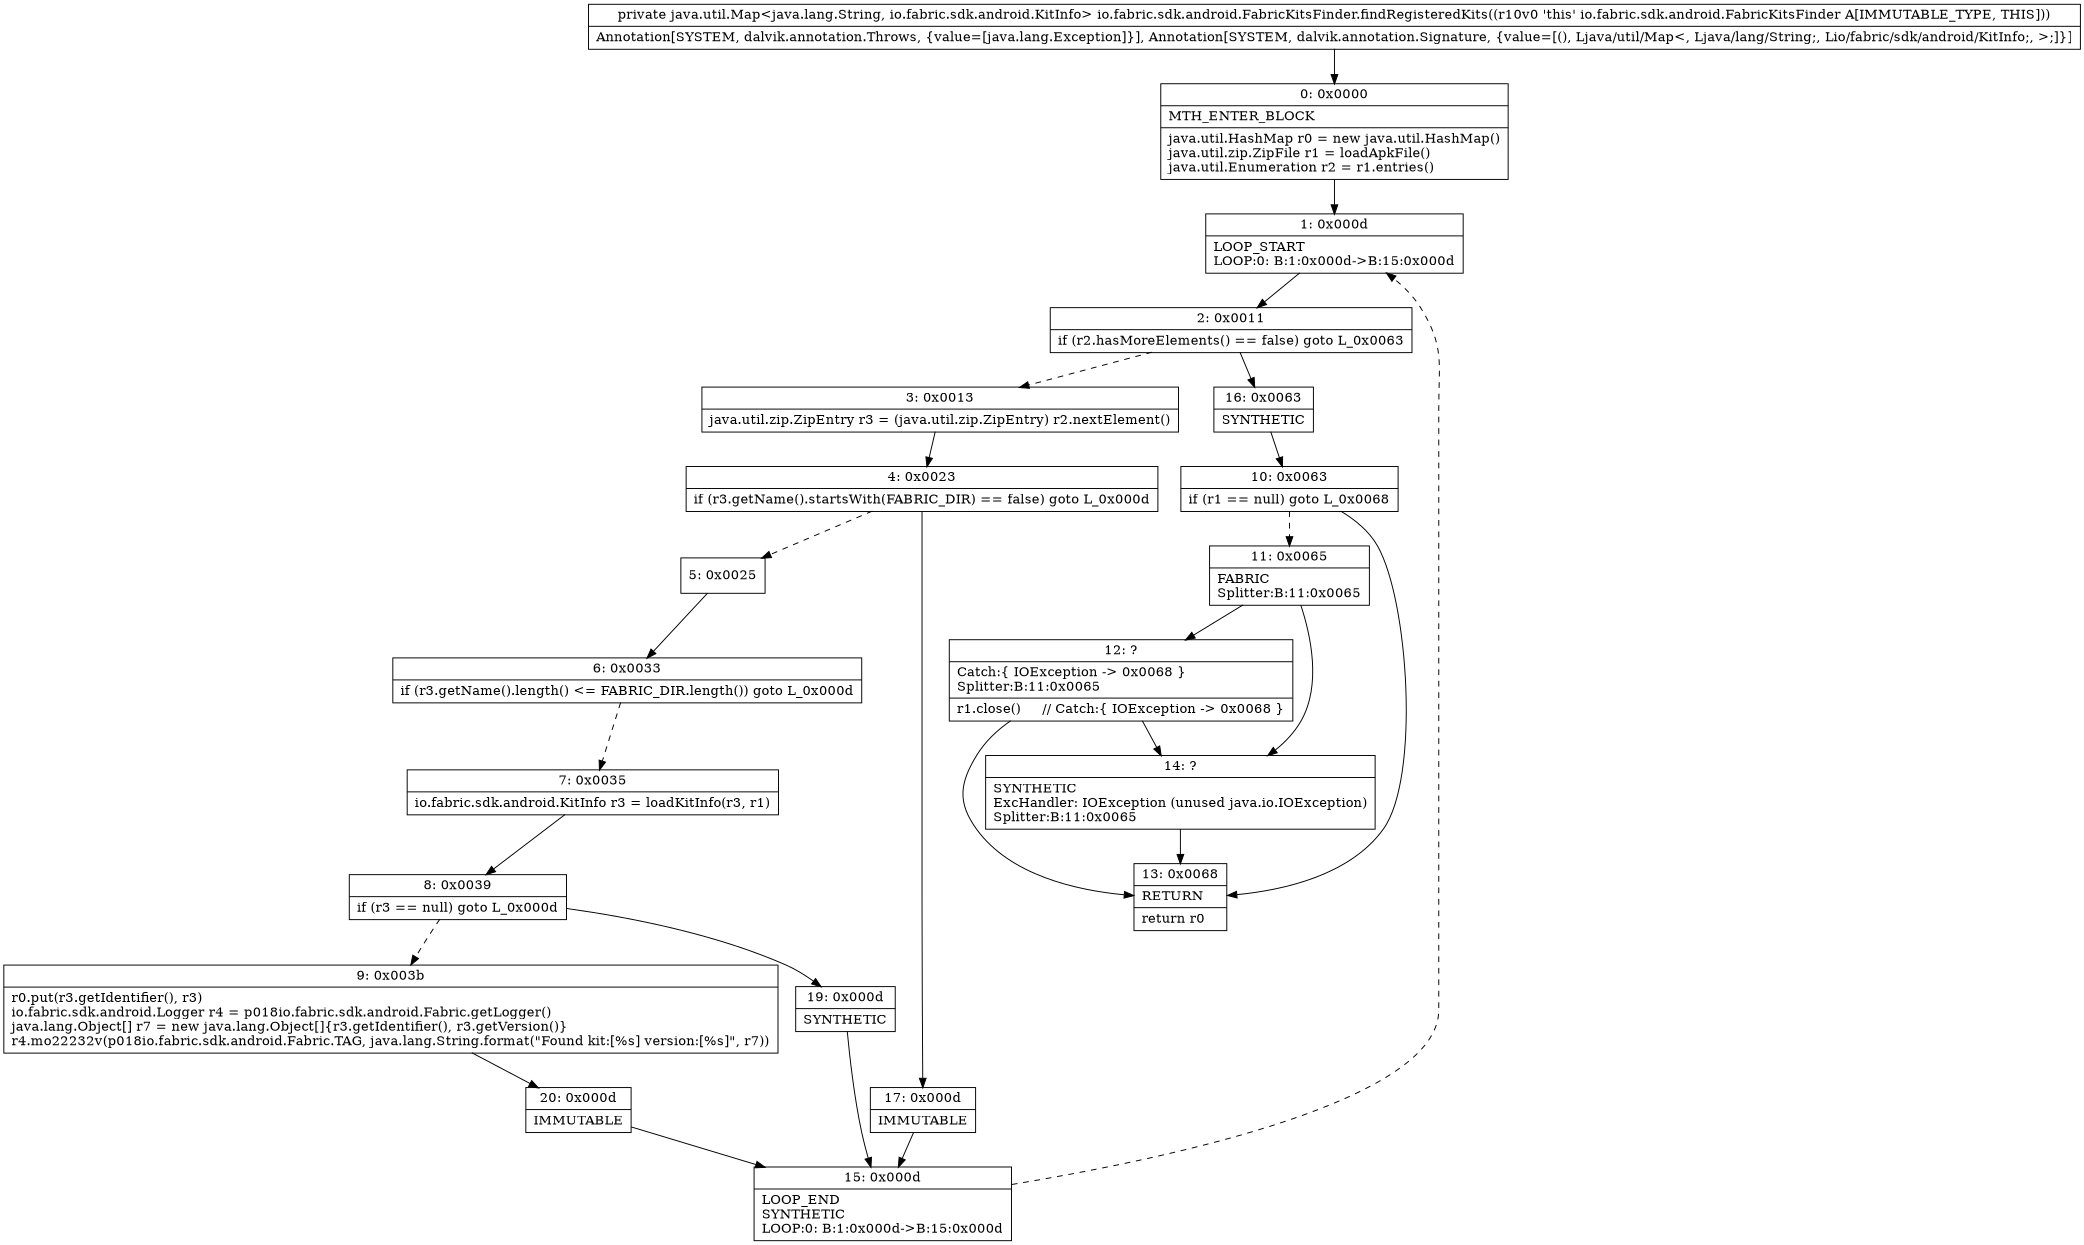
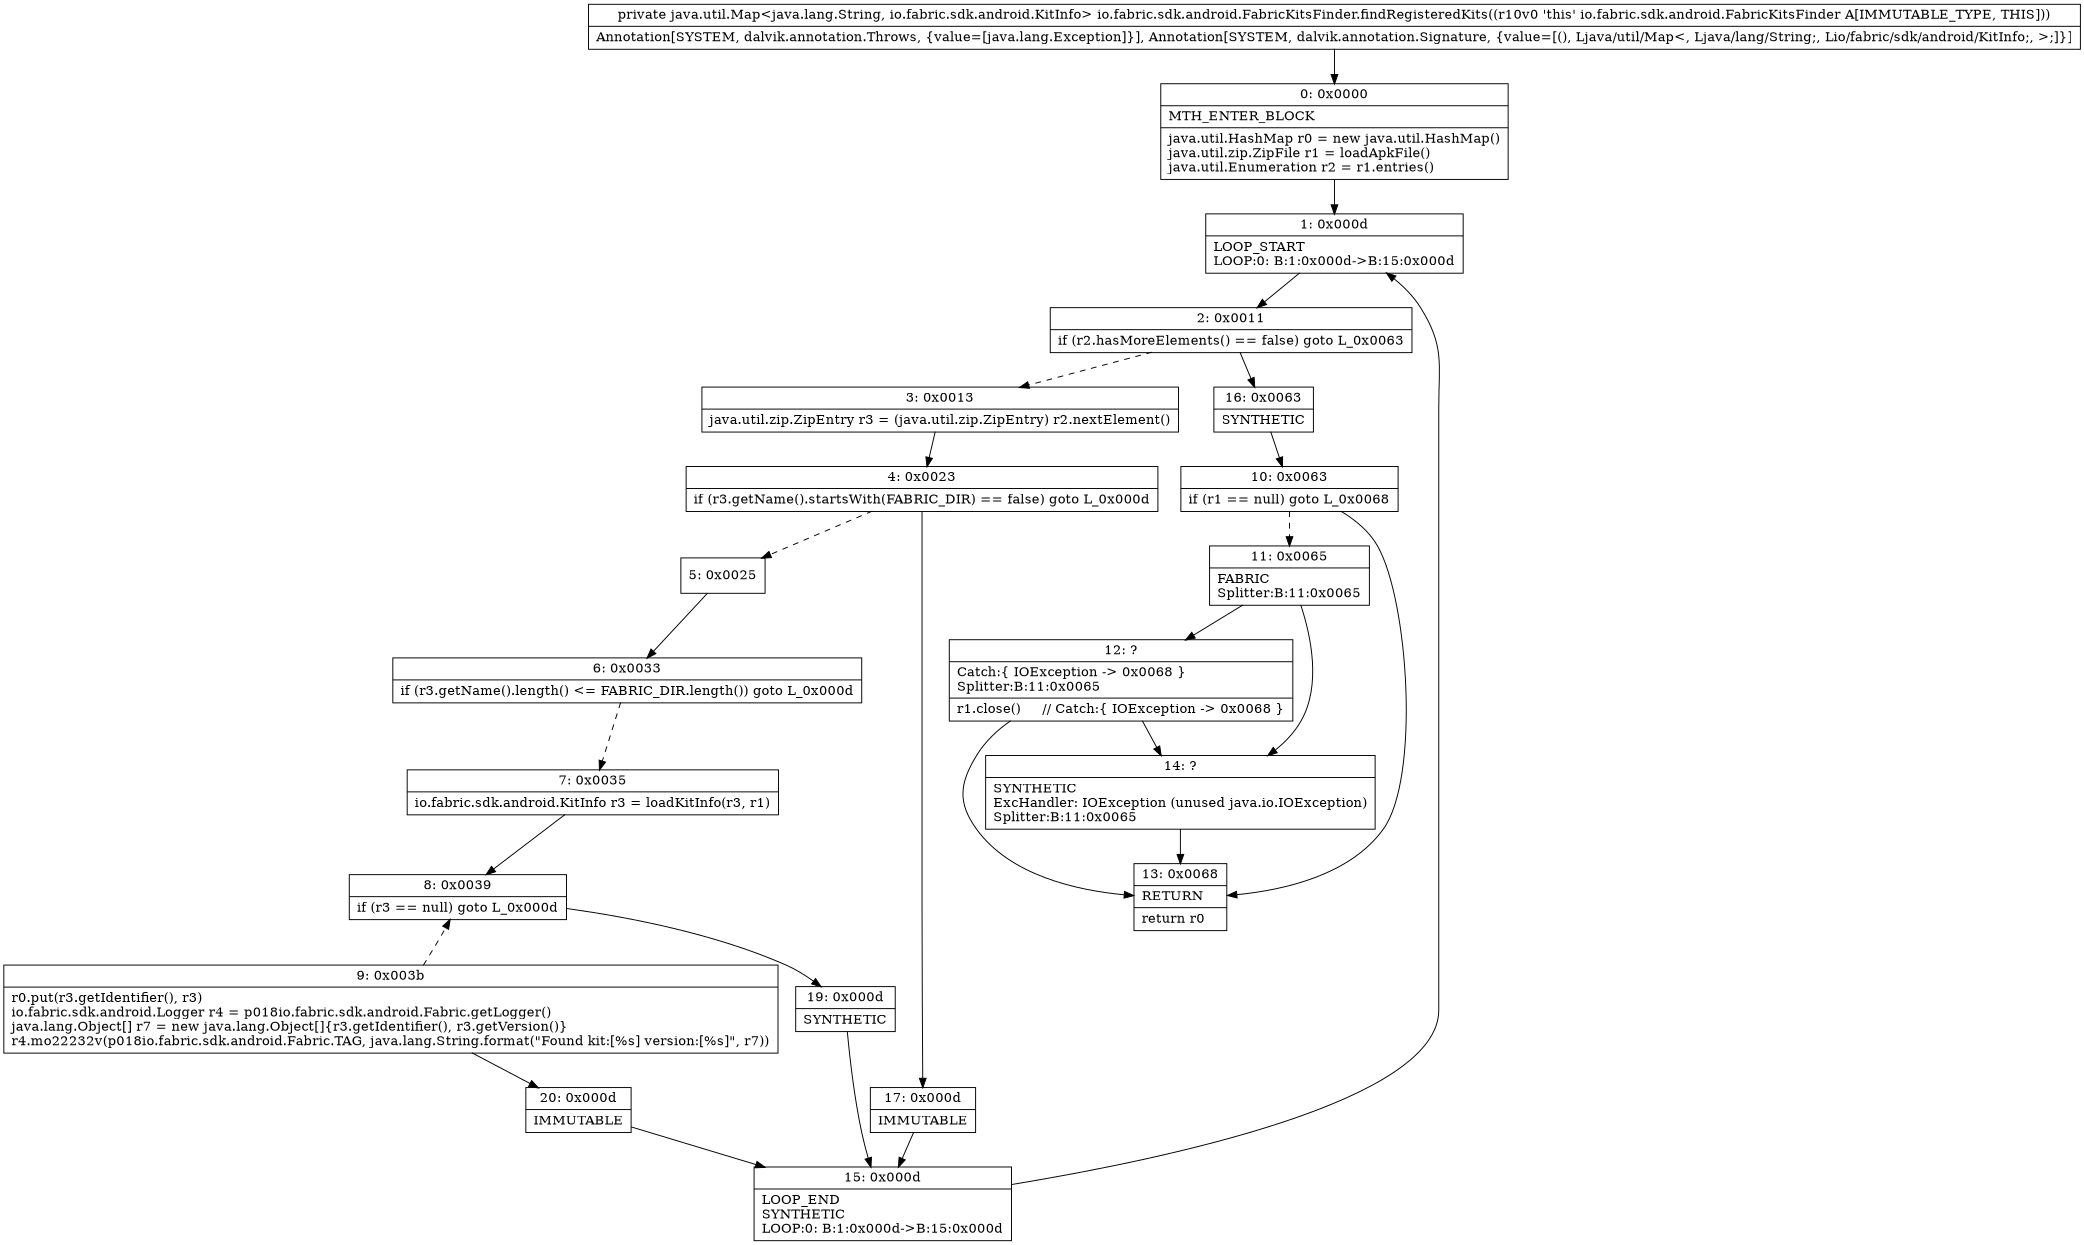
(1439, 877) -> (1439, 877)
(428, 938) -> (435, 947)
